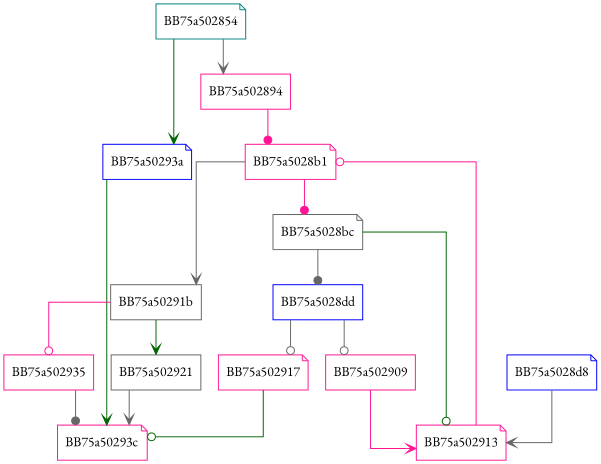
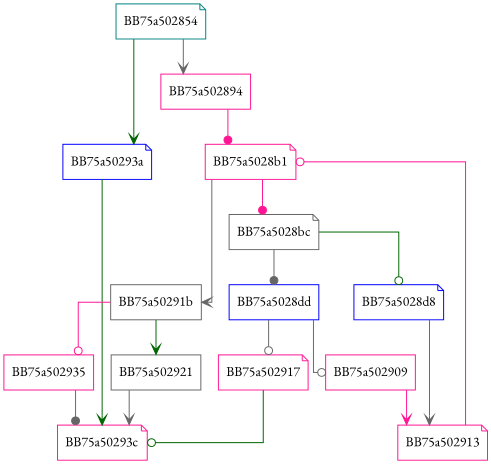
(446, 283) -> (381, 232)
